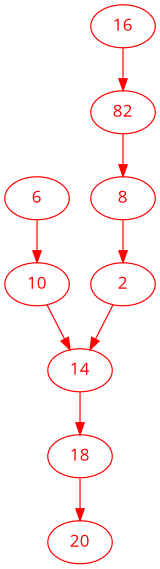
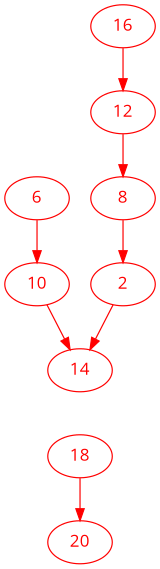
(123, 112) -> (123, 112)
(80, 407) -> none
